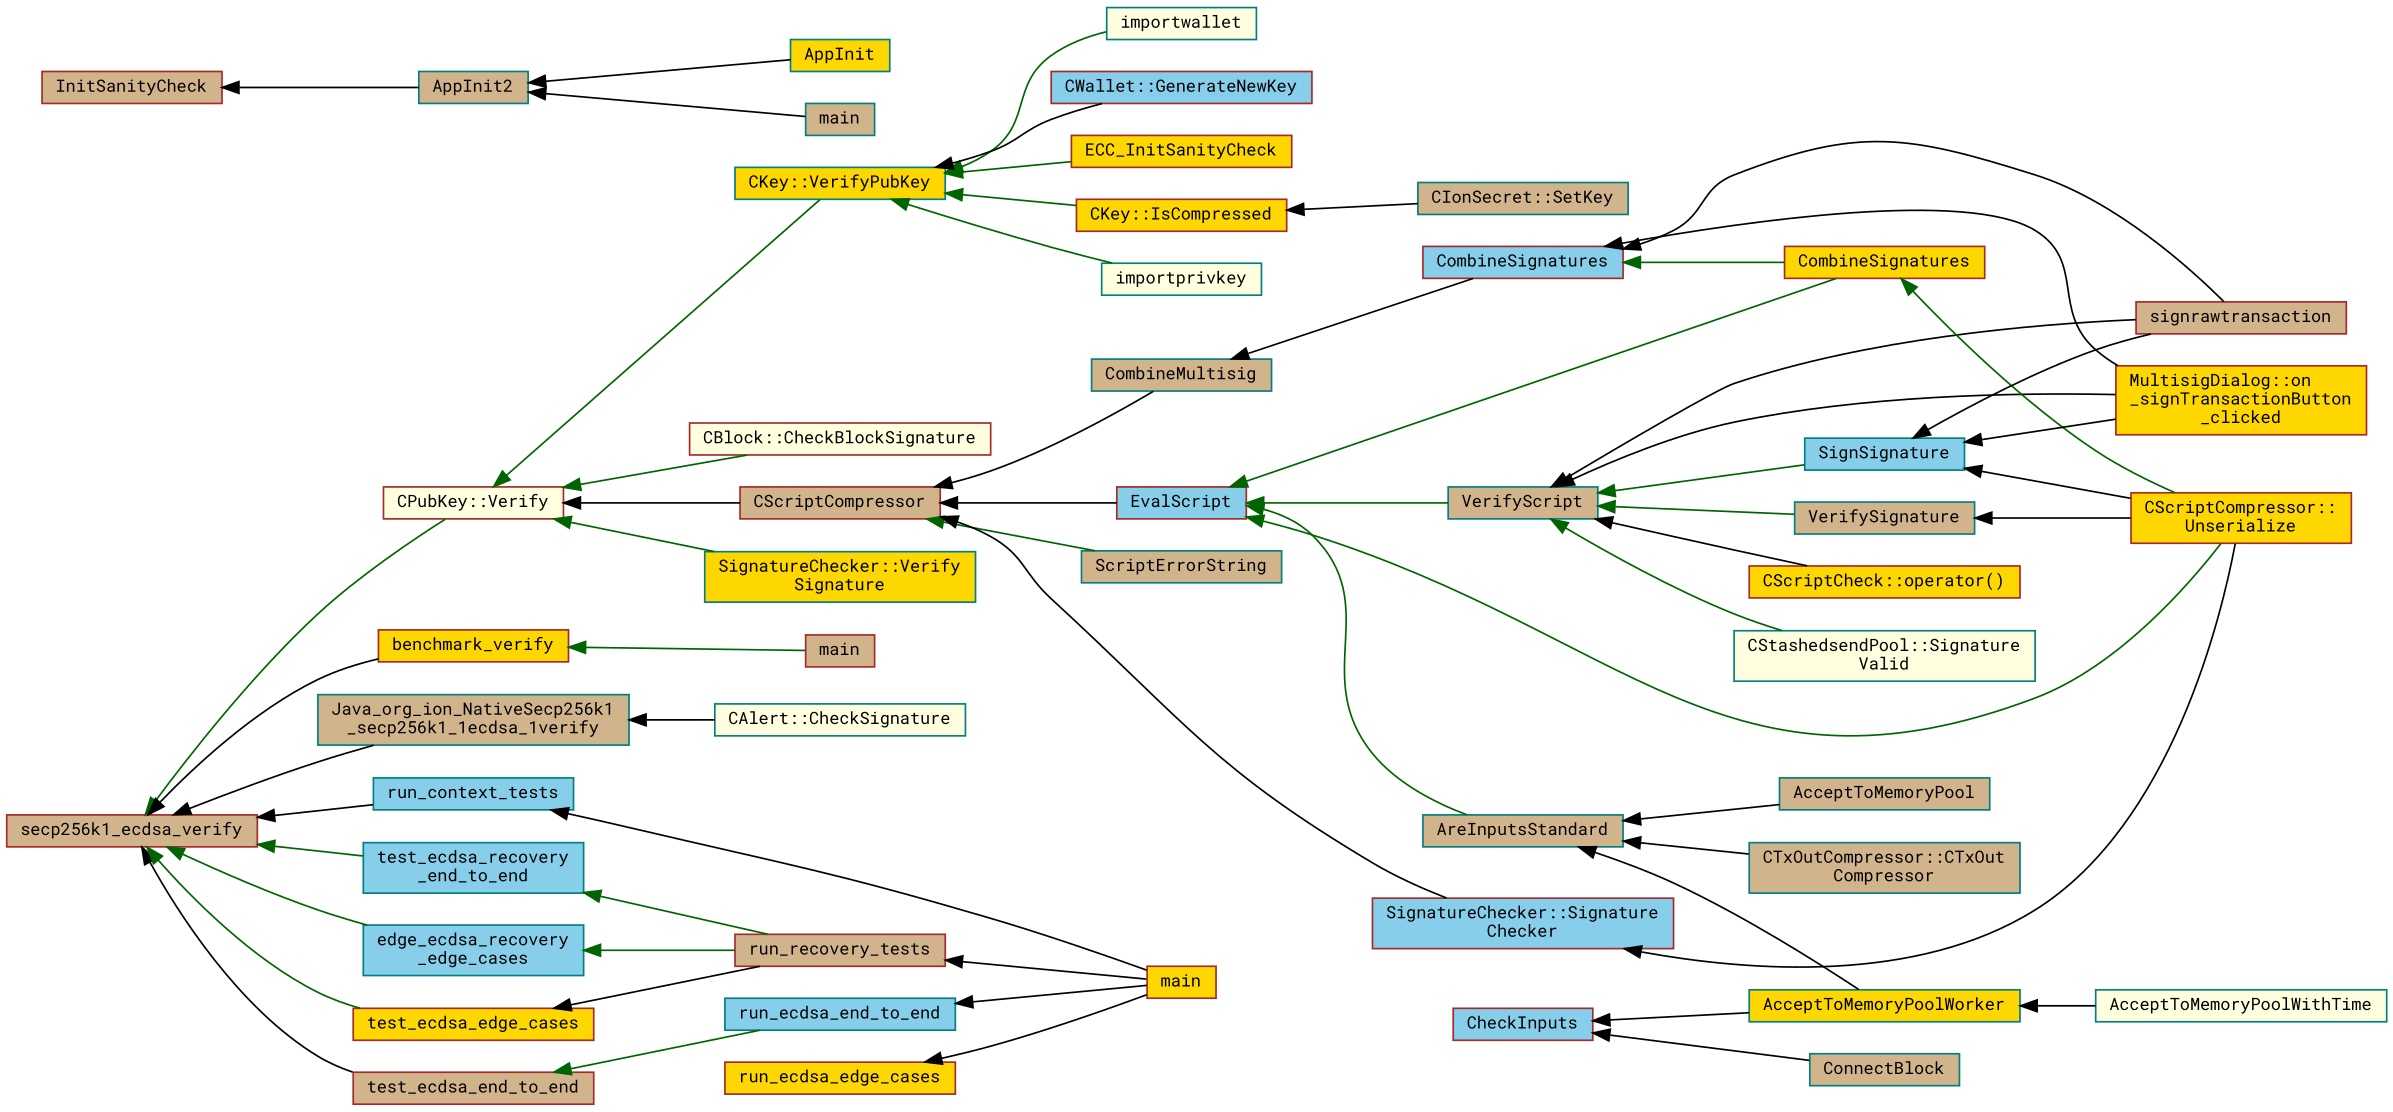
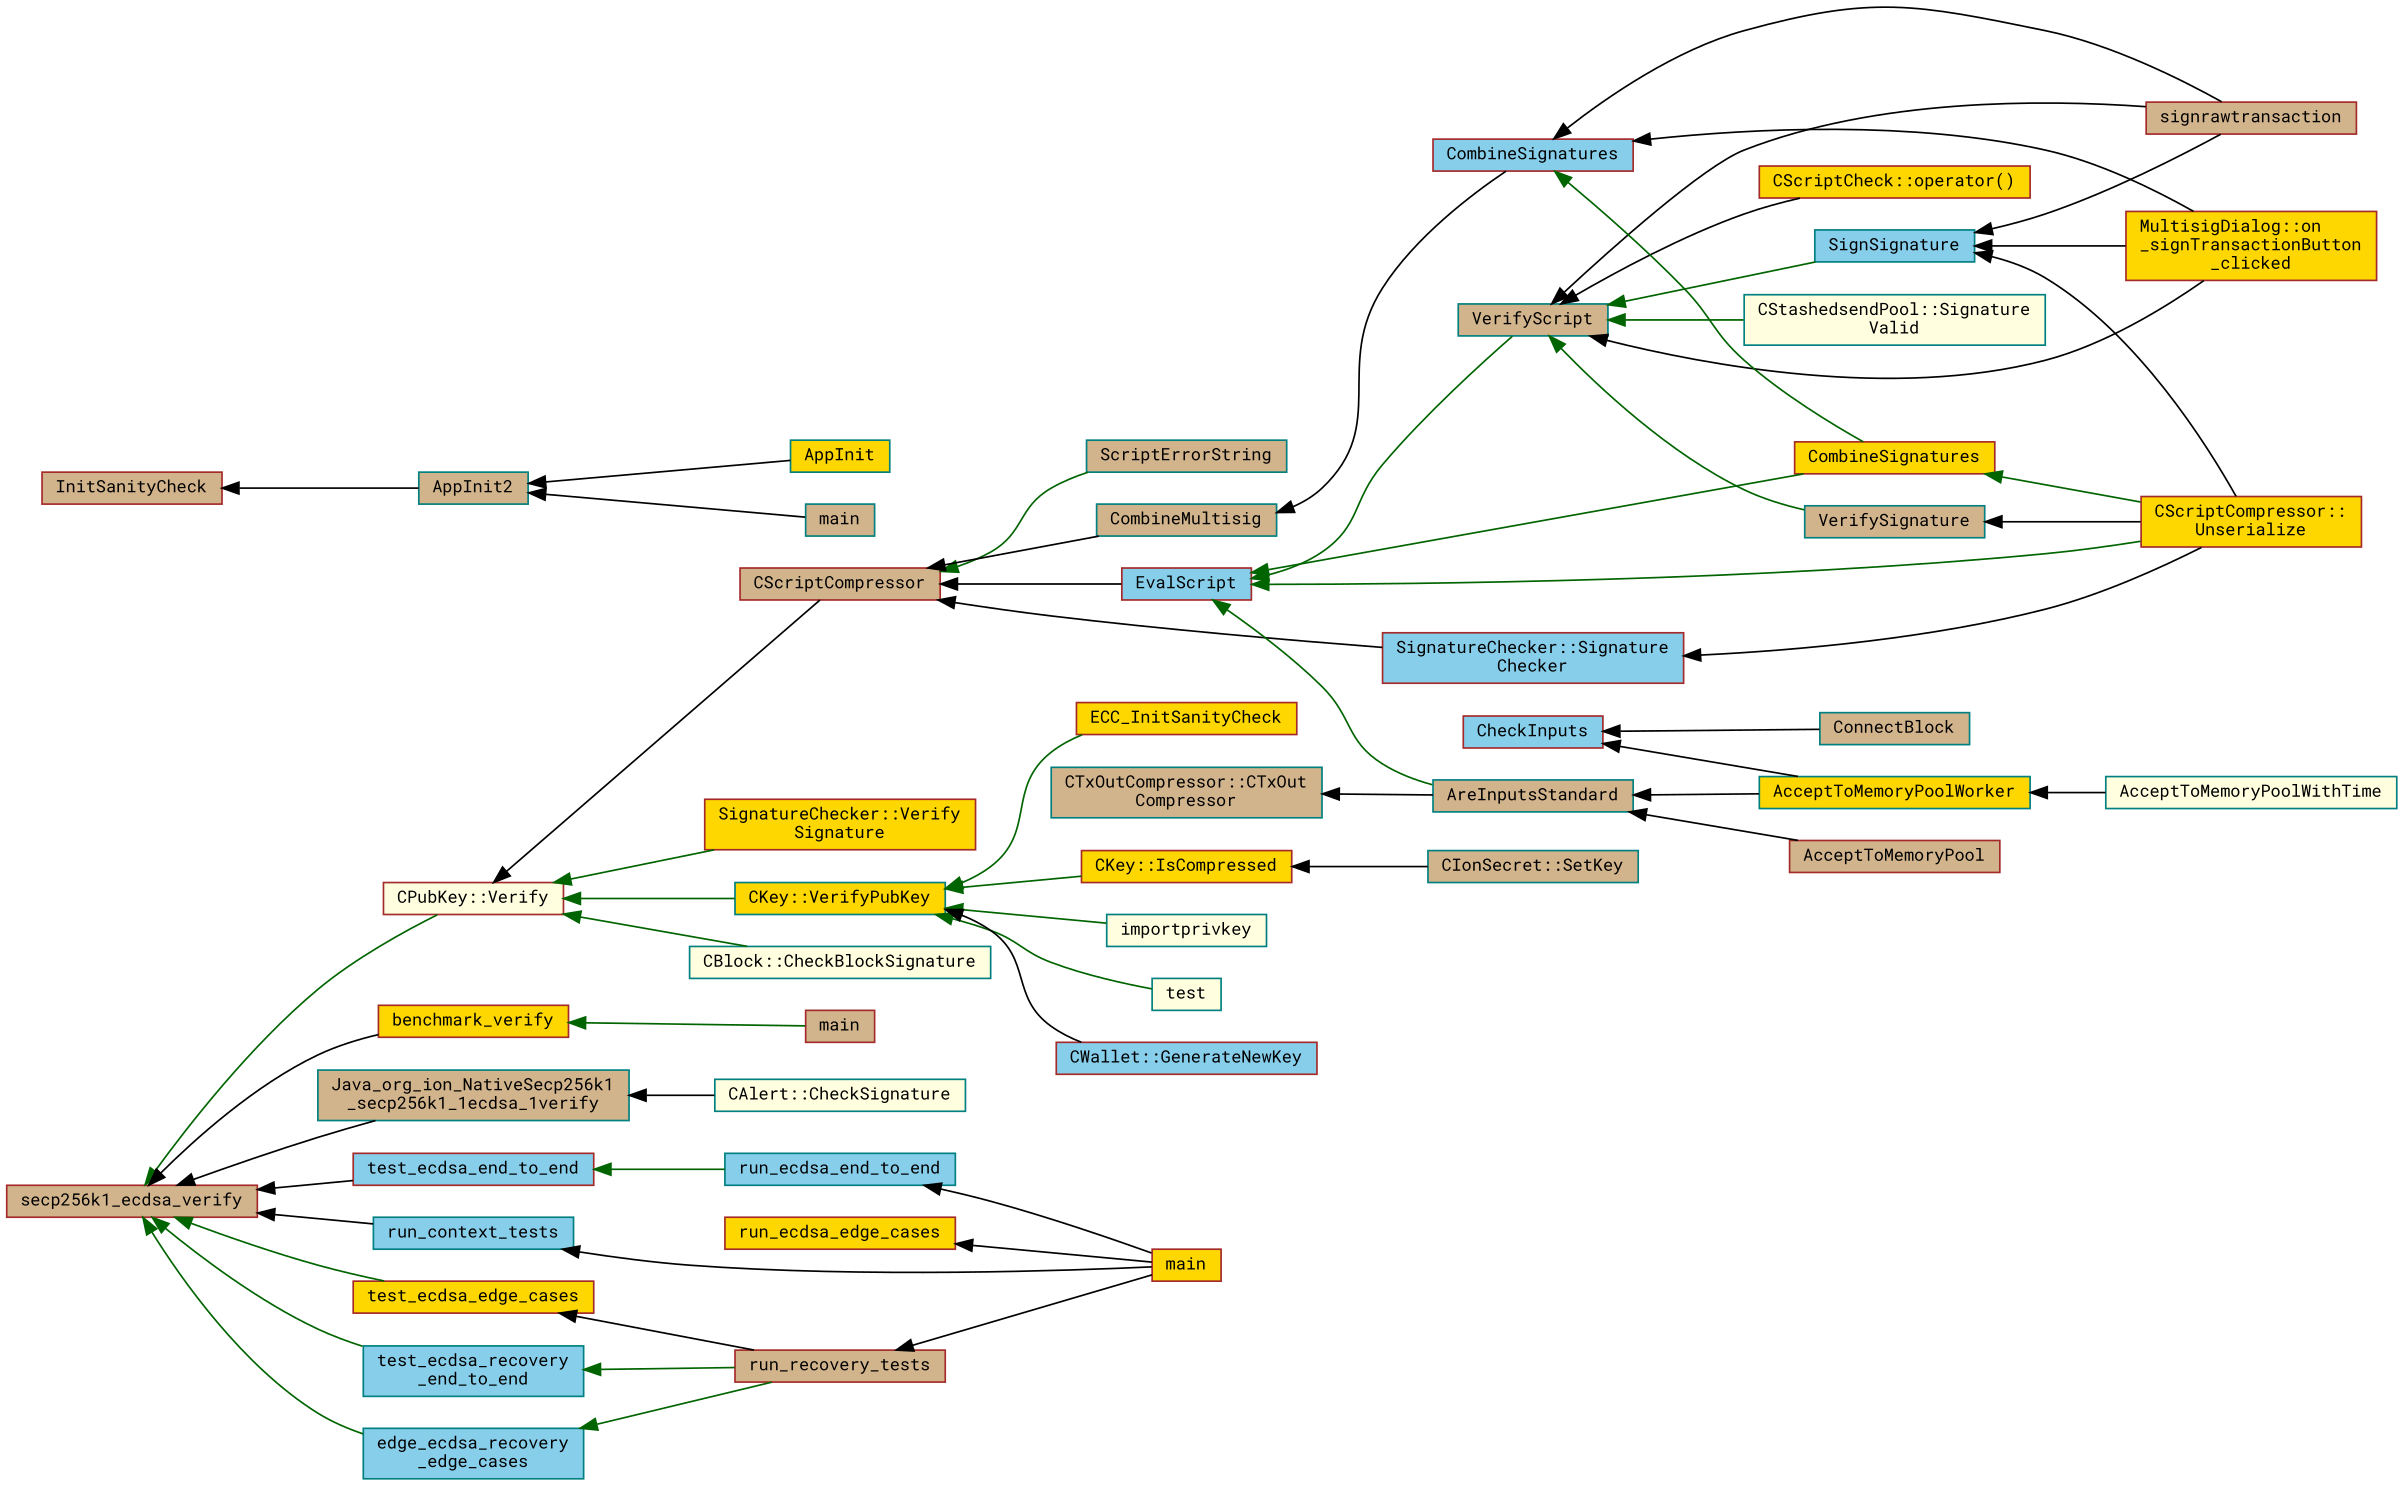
(1182, 24) -> (1187, 994)
(840, 439) -> (840, 962)
(840, 577) -> (840, 825)
(1885, 794) -> (1895, 856)
(1695, 848) -> (1386, 794)
(473, 1088) -> (473, 1169)
